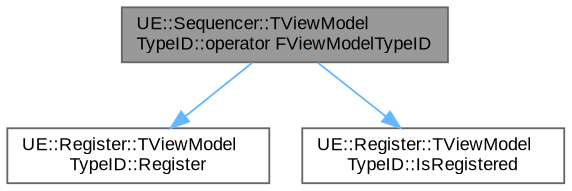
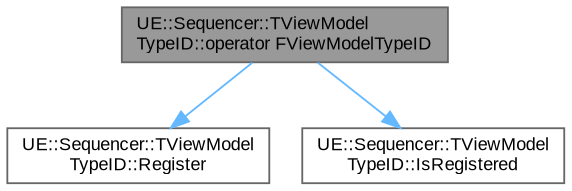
(138, 156) -> (138, 156)
(433, 156) -> (433, 156)
